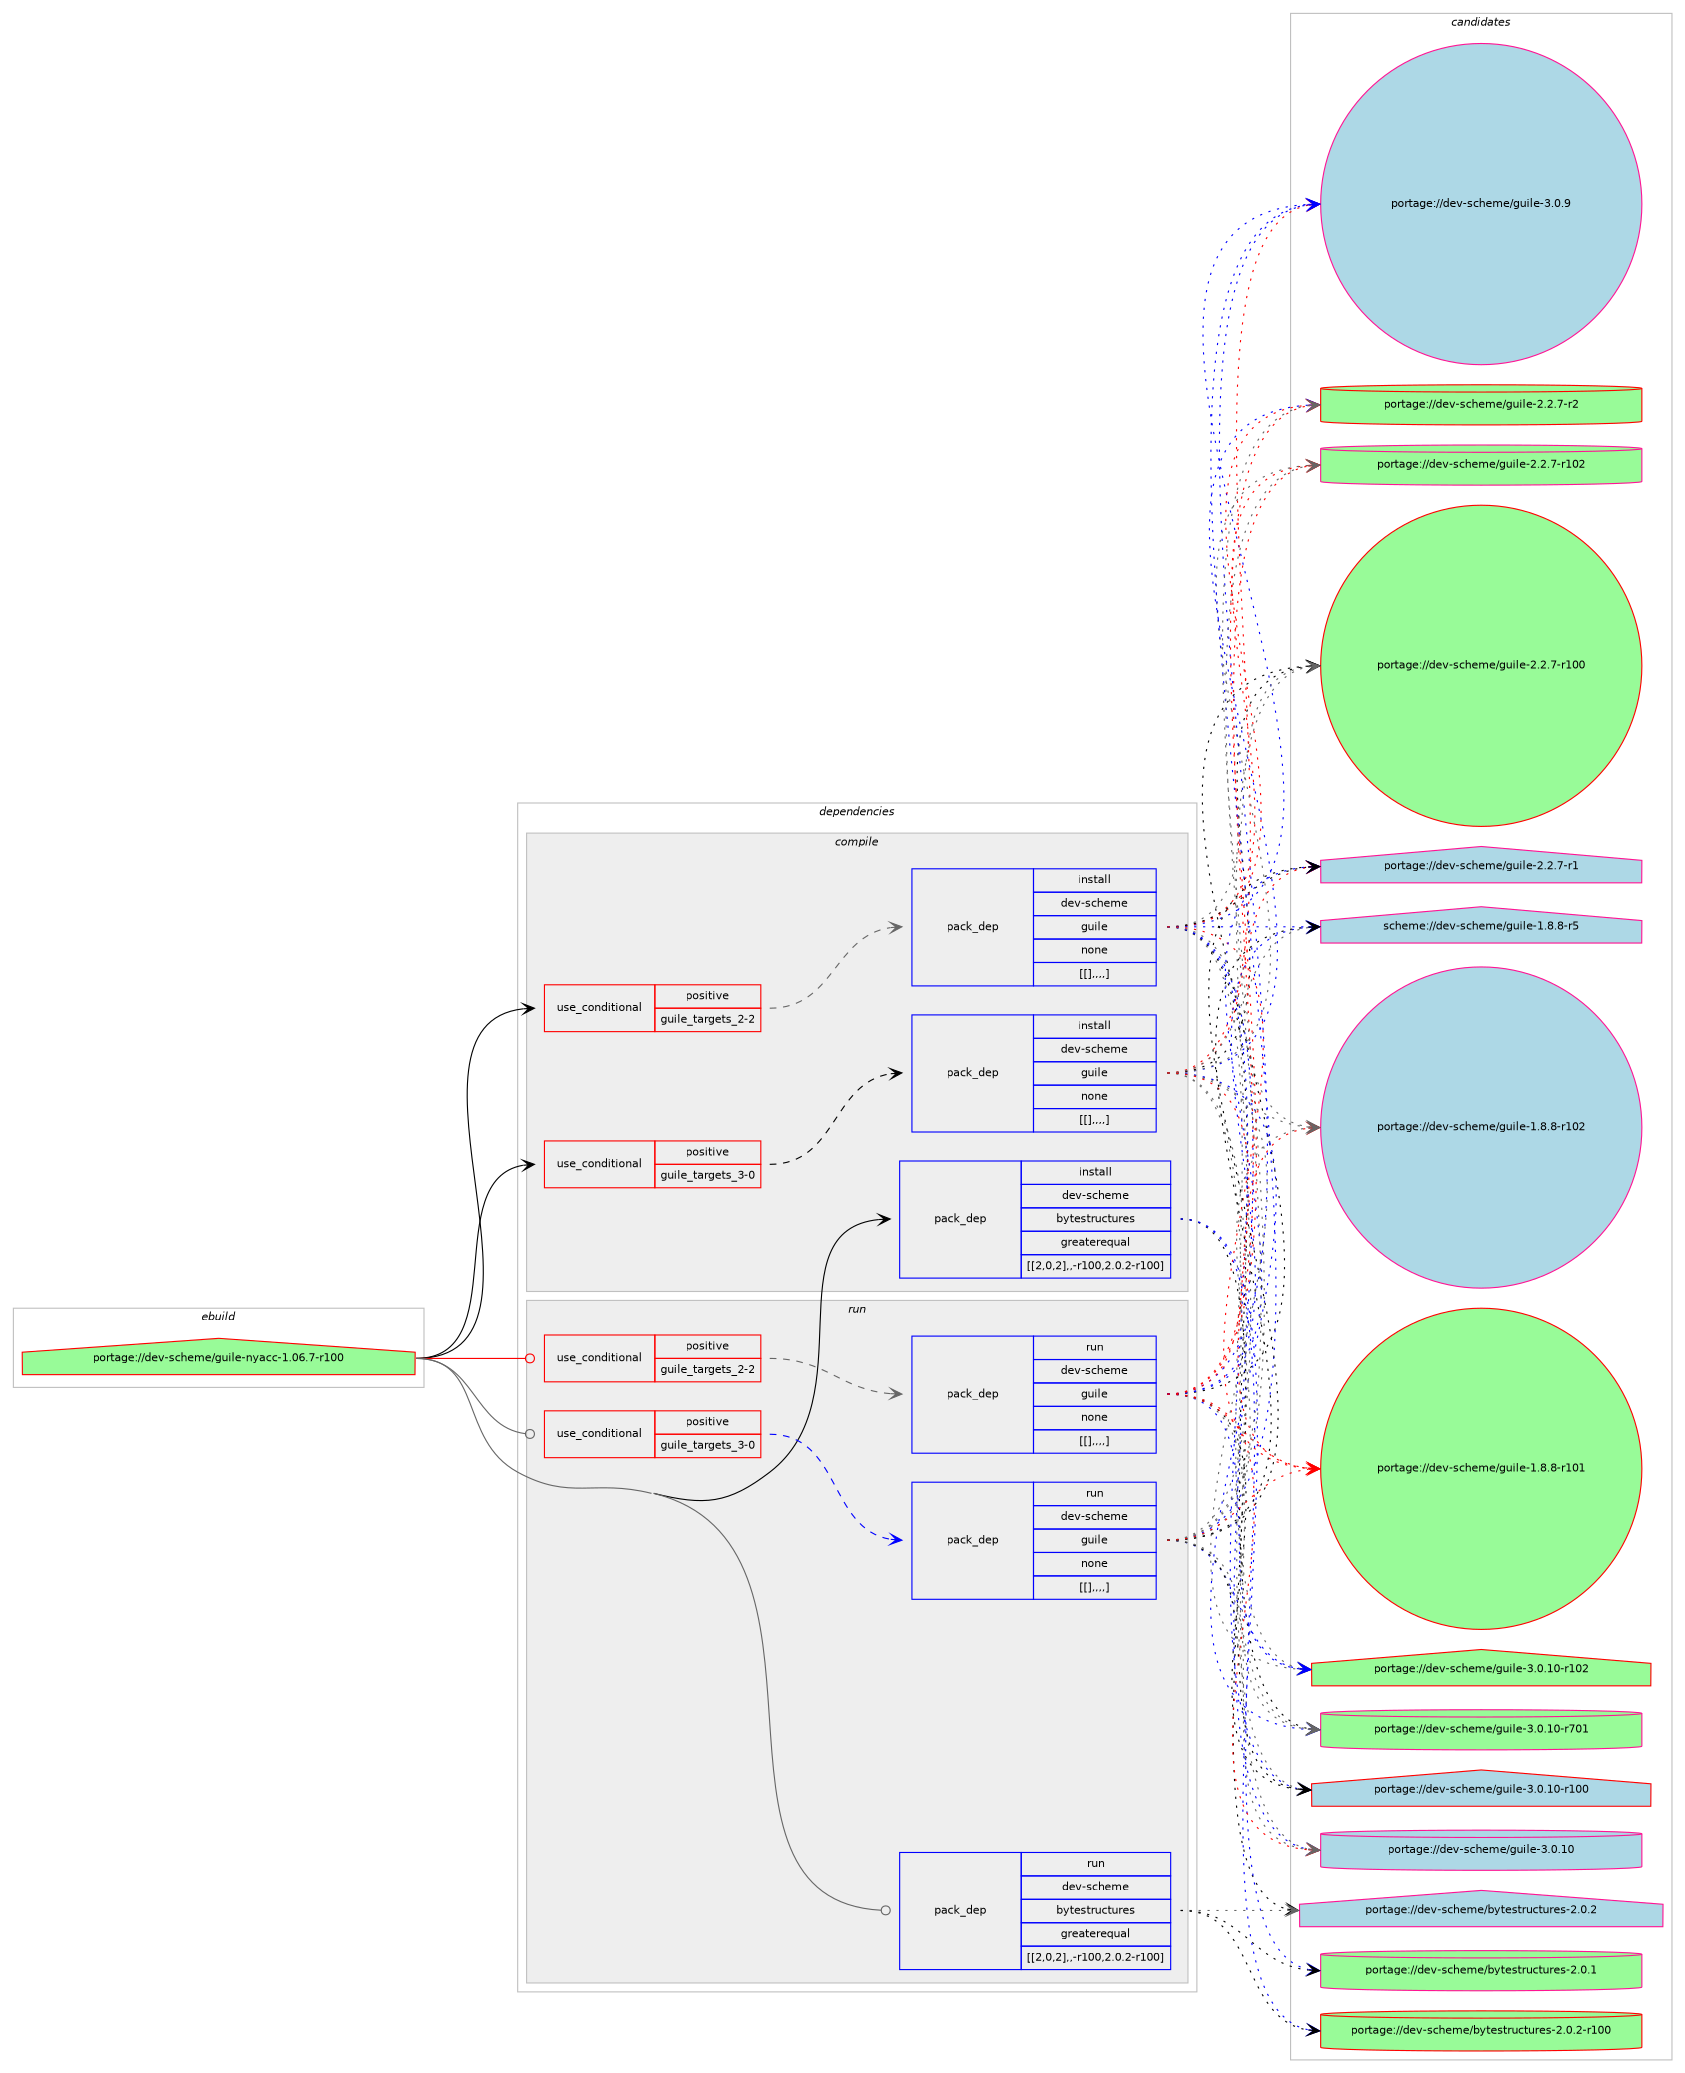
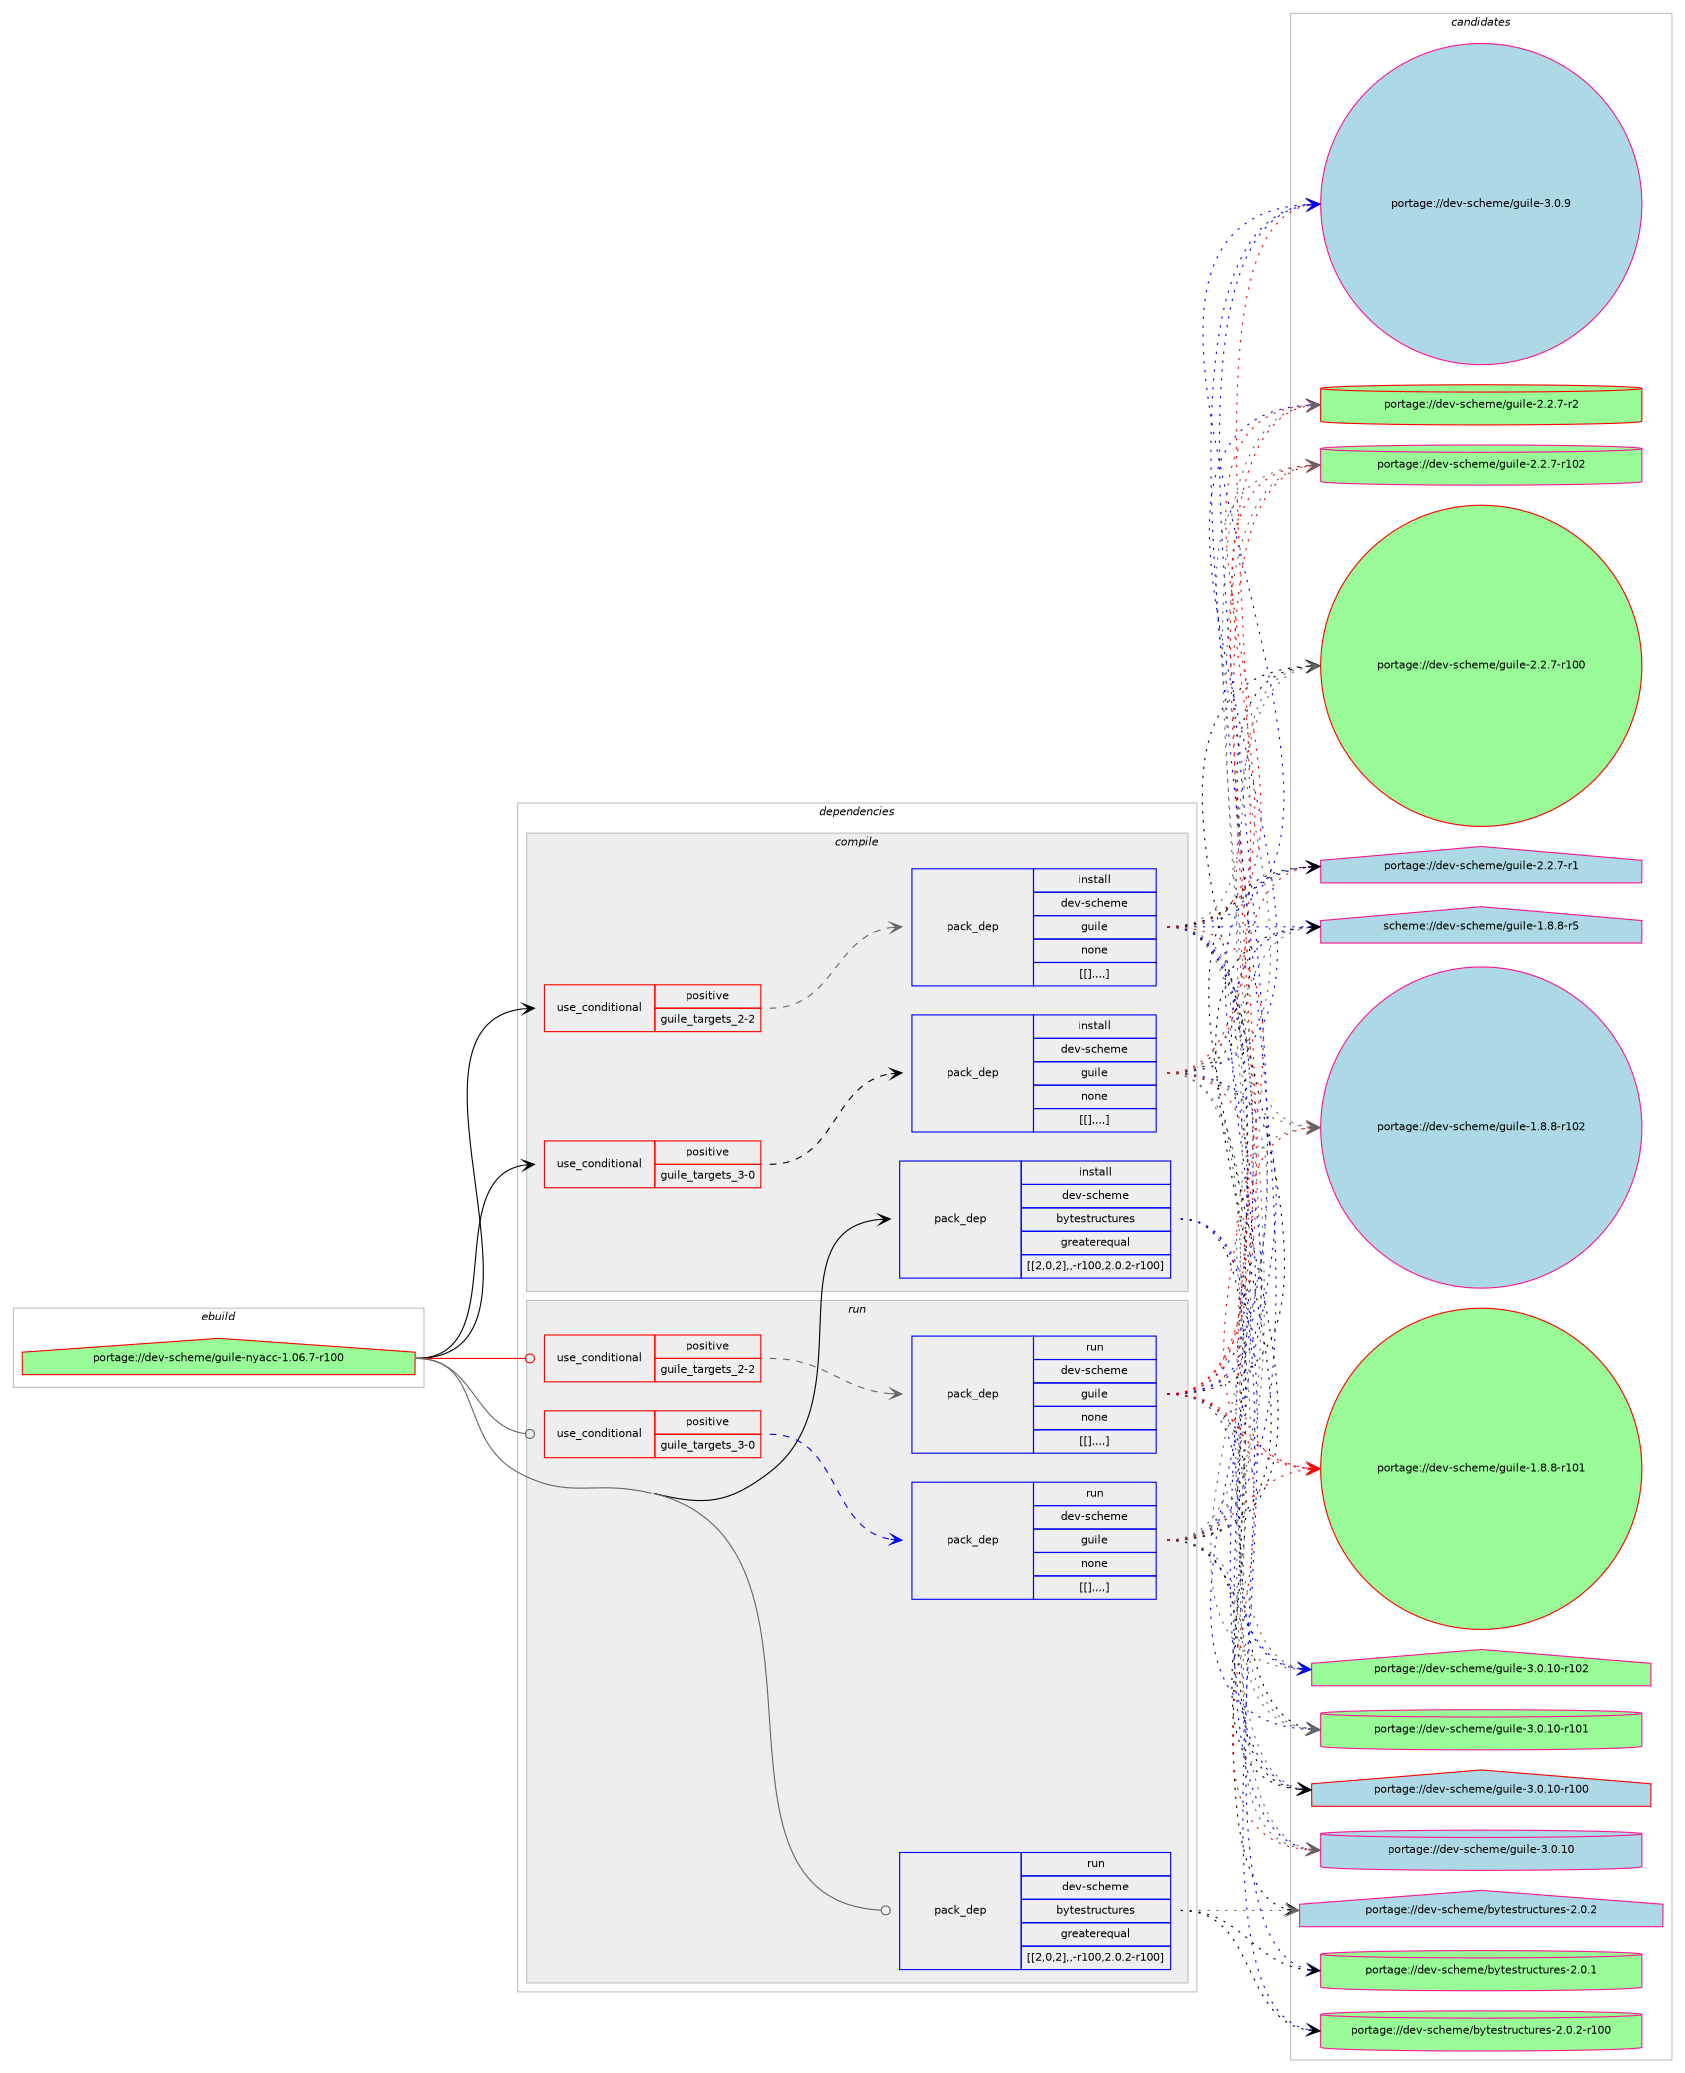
(1481, 1670) -> (1481, 1670)
(1481, 1730) -> (1481, 1730)
(1481, 2031) -> (1481, 2031)
